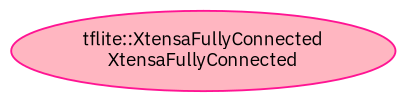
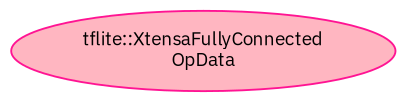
(203, 51) -> (203, 51)
